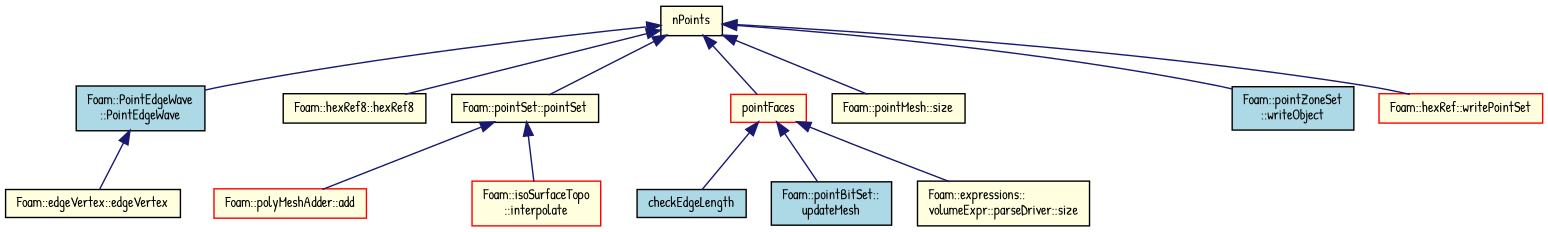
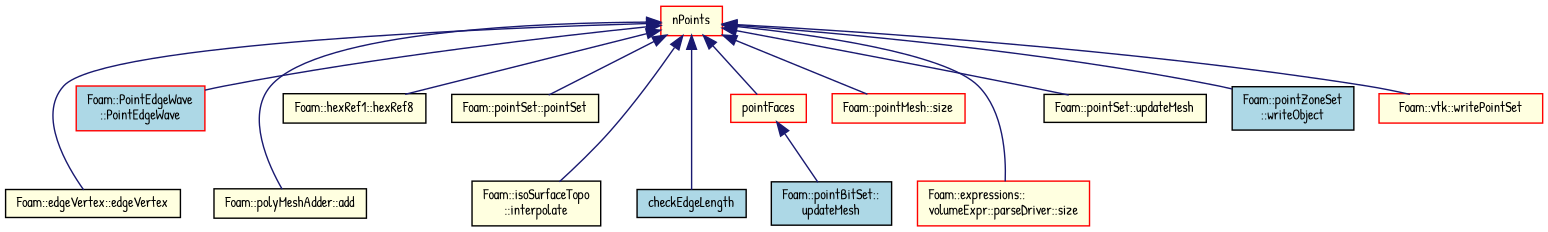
(692, 21) -> (692, 21)
(141, 108) -> (141, 108)
(355, 108) -> (355, 108)
(899, 108) -> (899, 108)
none -> (1125, 108)
(1461, 108) -> (1461, 108)
(880, 155) -> (902, 53)
(402, 158) -> (362, 46)
(531, 159) -> (621, 118)
(726, 161) -> (692, 120)
(111, 166) -> (296, 42)
(290, 203) -> (290, 203)
(536, 203) -> (536, 203)
(1004, 203) -> (1004, 203)
